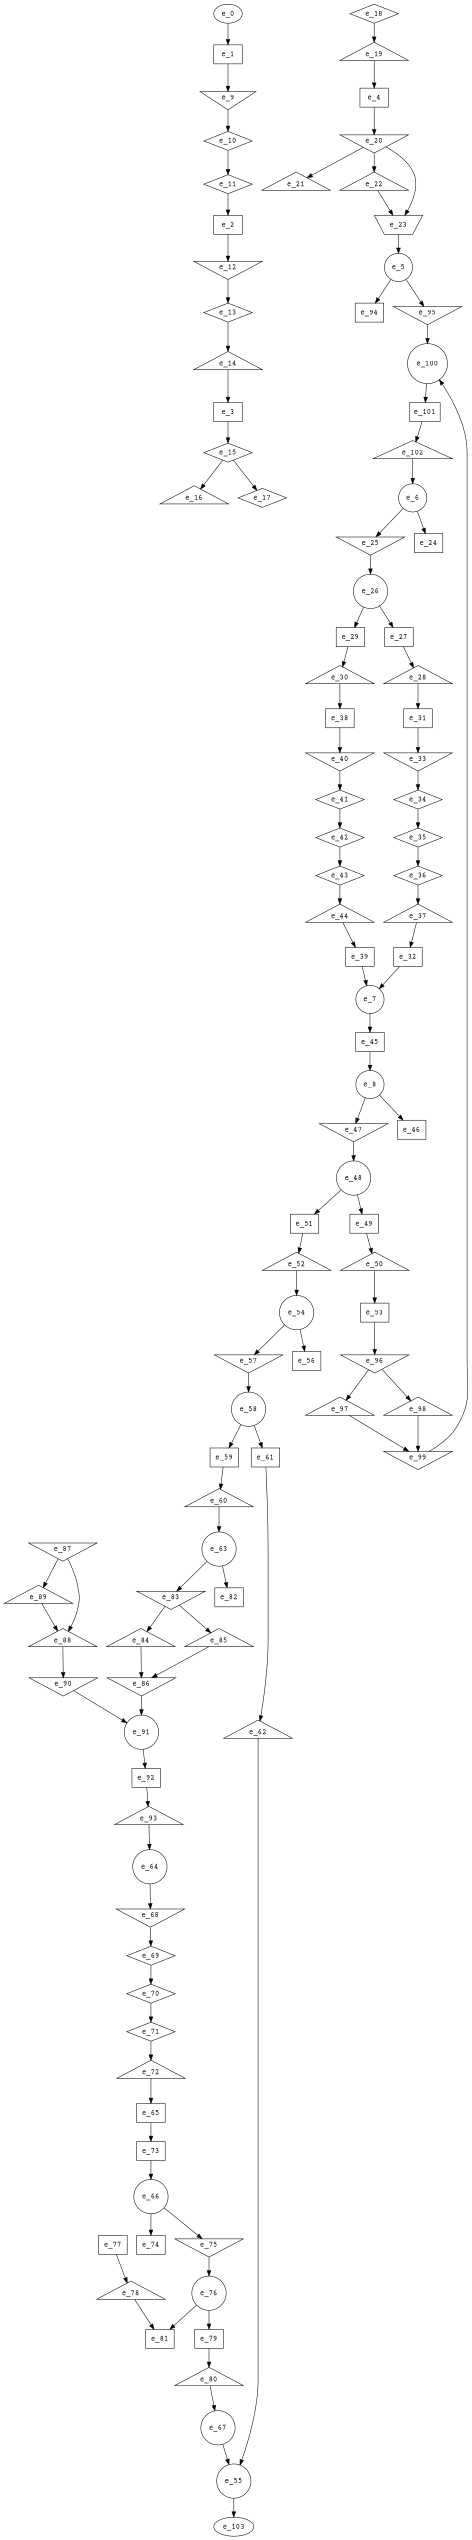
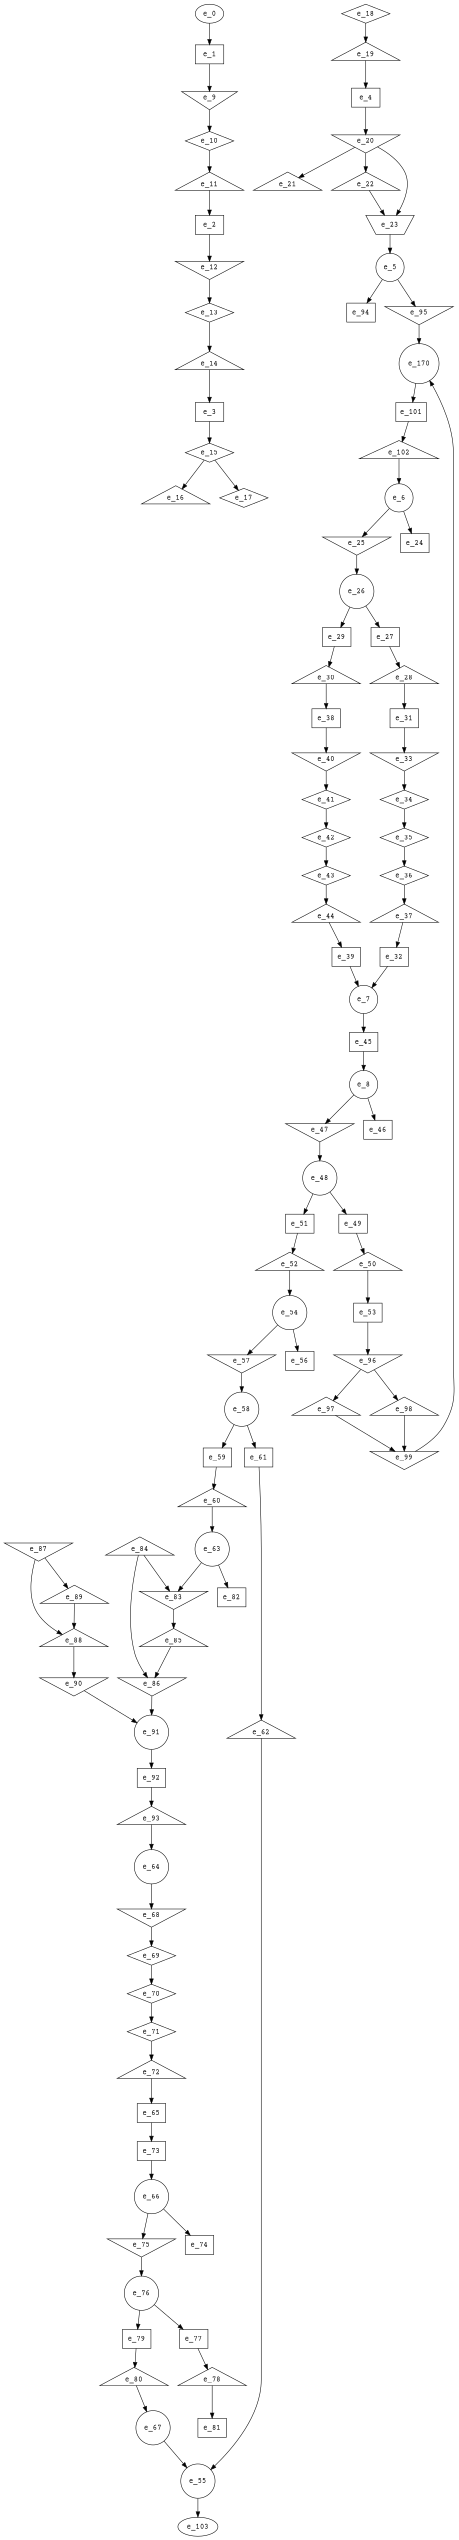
(228, 184) -> (210, 184)
(427, 364) -> (419, 364)
(158, 1617) -> (155, 1571)
(185, 2315) -> (167, 2315)
